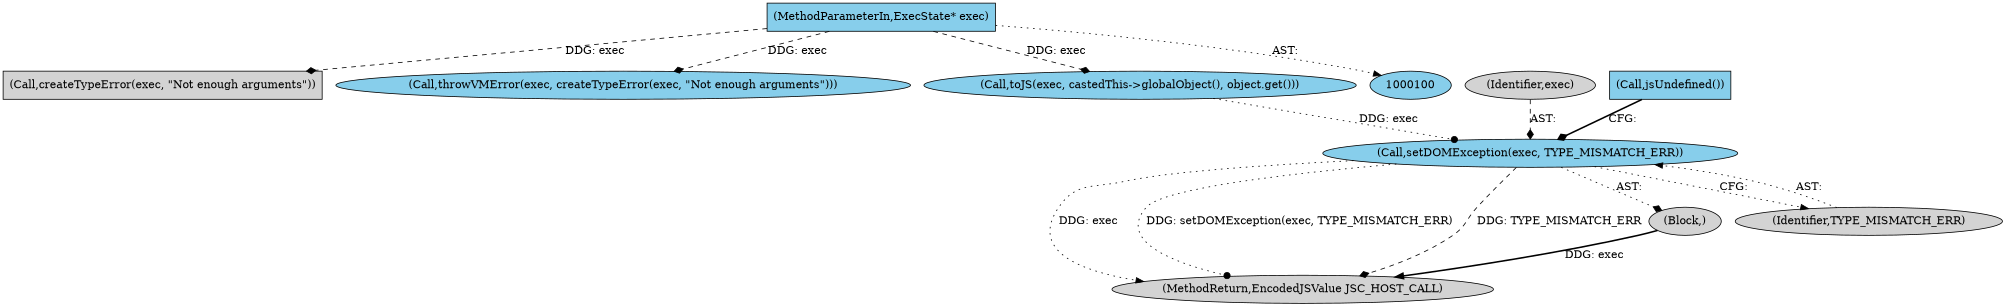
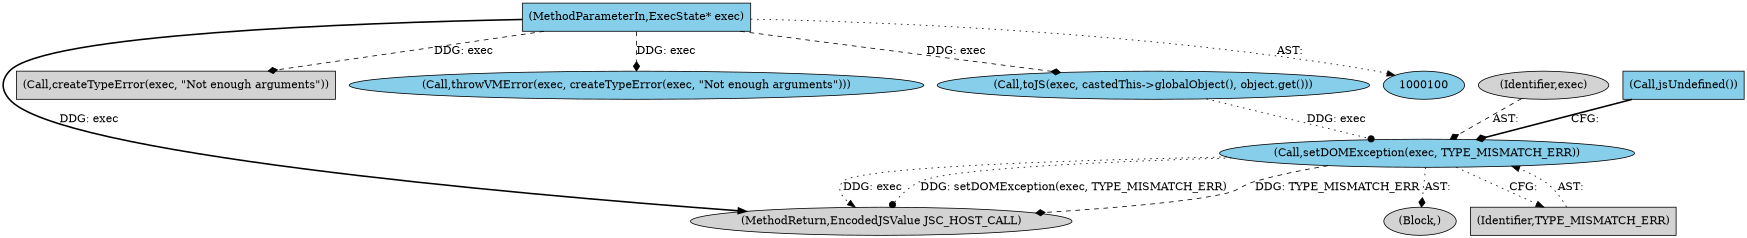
(1869, 221) -> (1573, 221)
(1531, 256) -> (98, 134)
